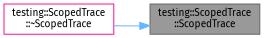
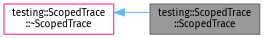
(127, 26) -> (137, 12)
